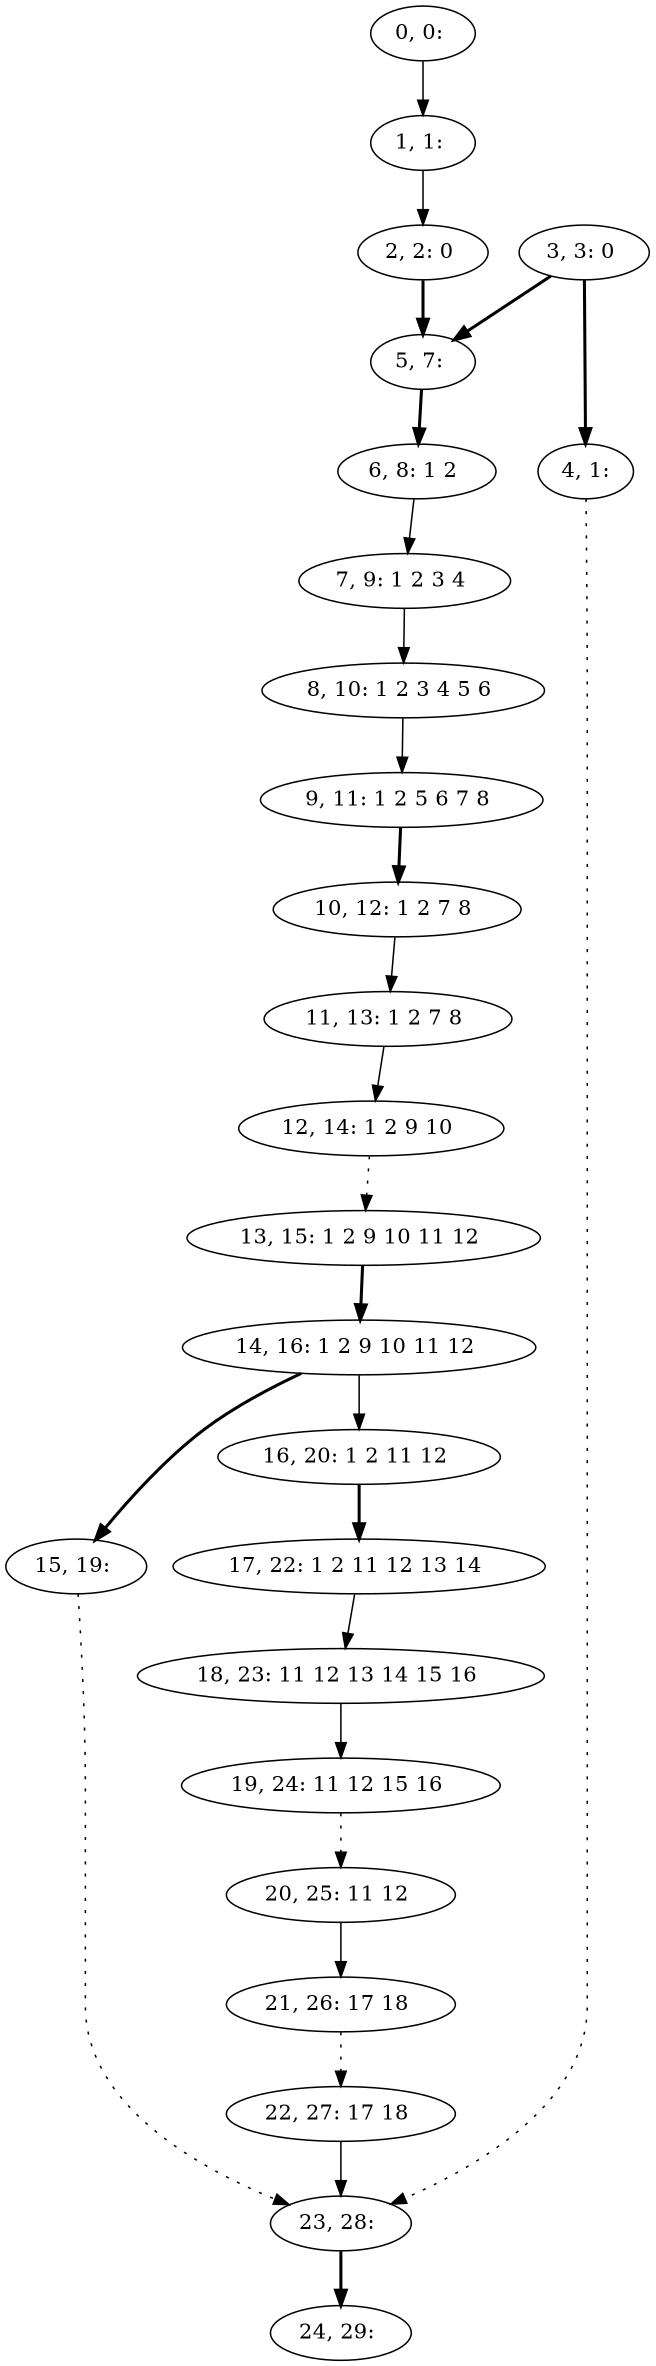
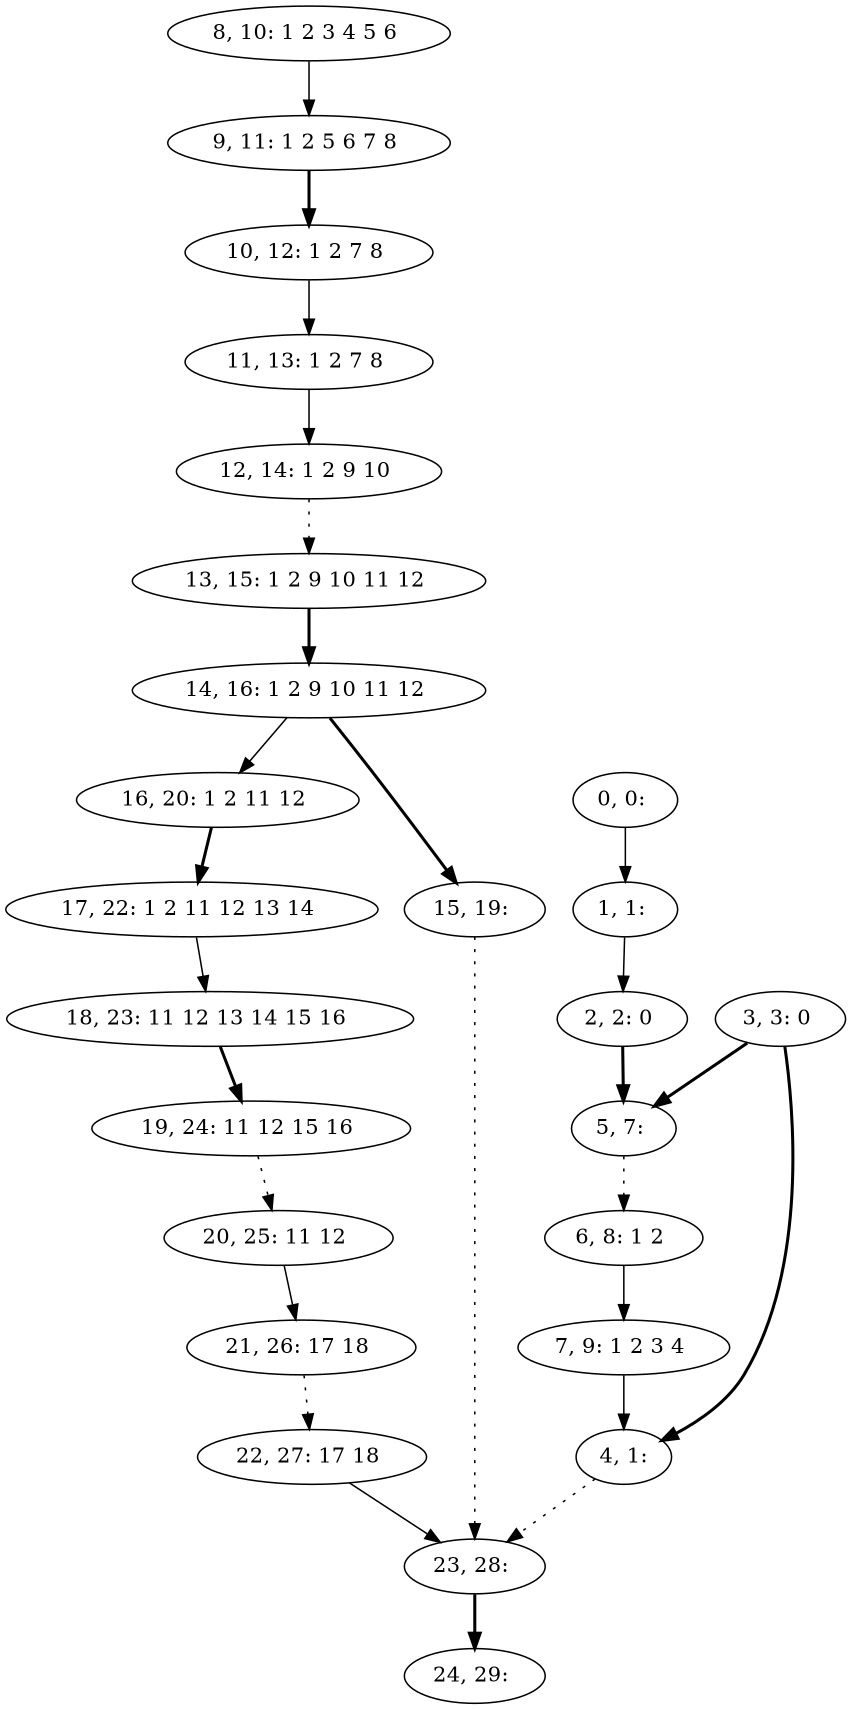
(420, 409) -> (624, 1176)
(404, 628) -> (624, 1395)
(341, 1723) -> (228, 1067)
